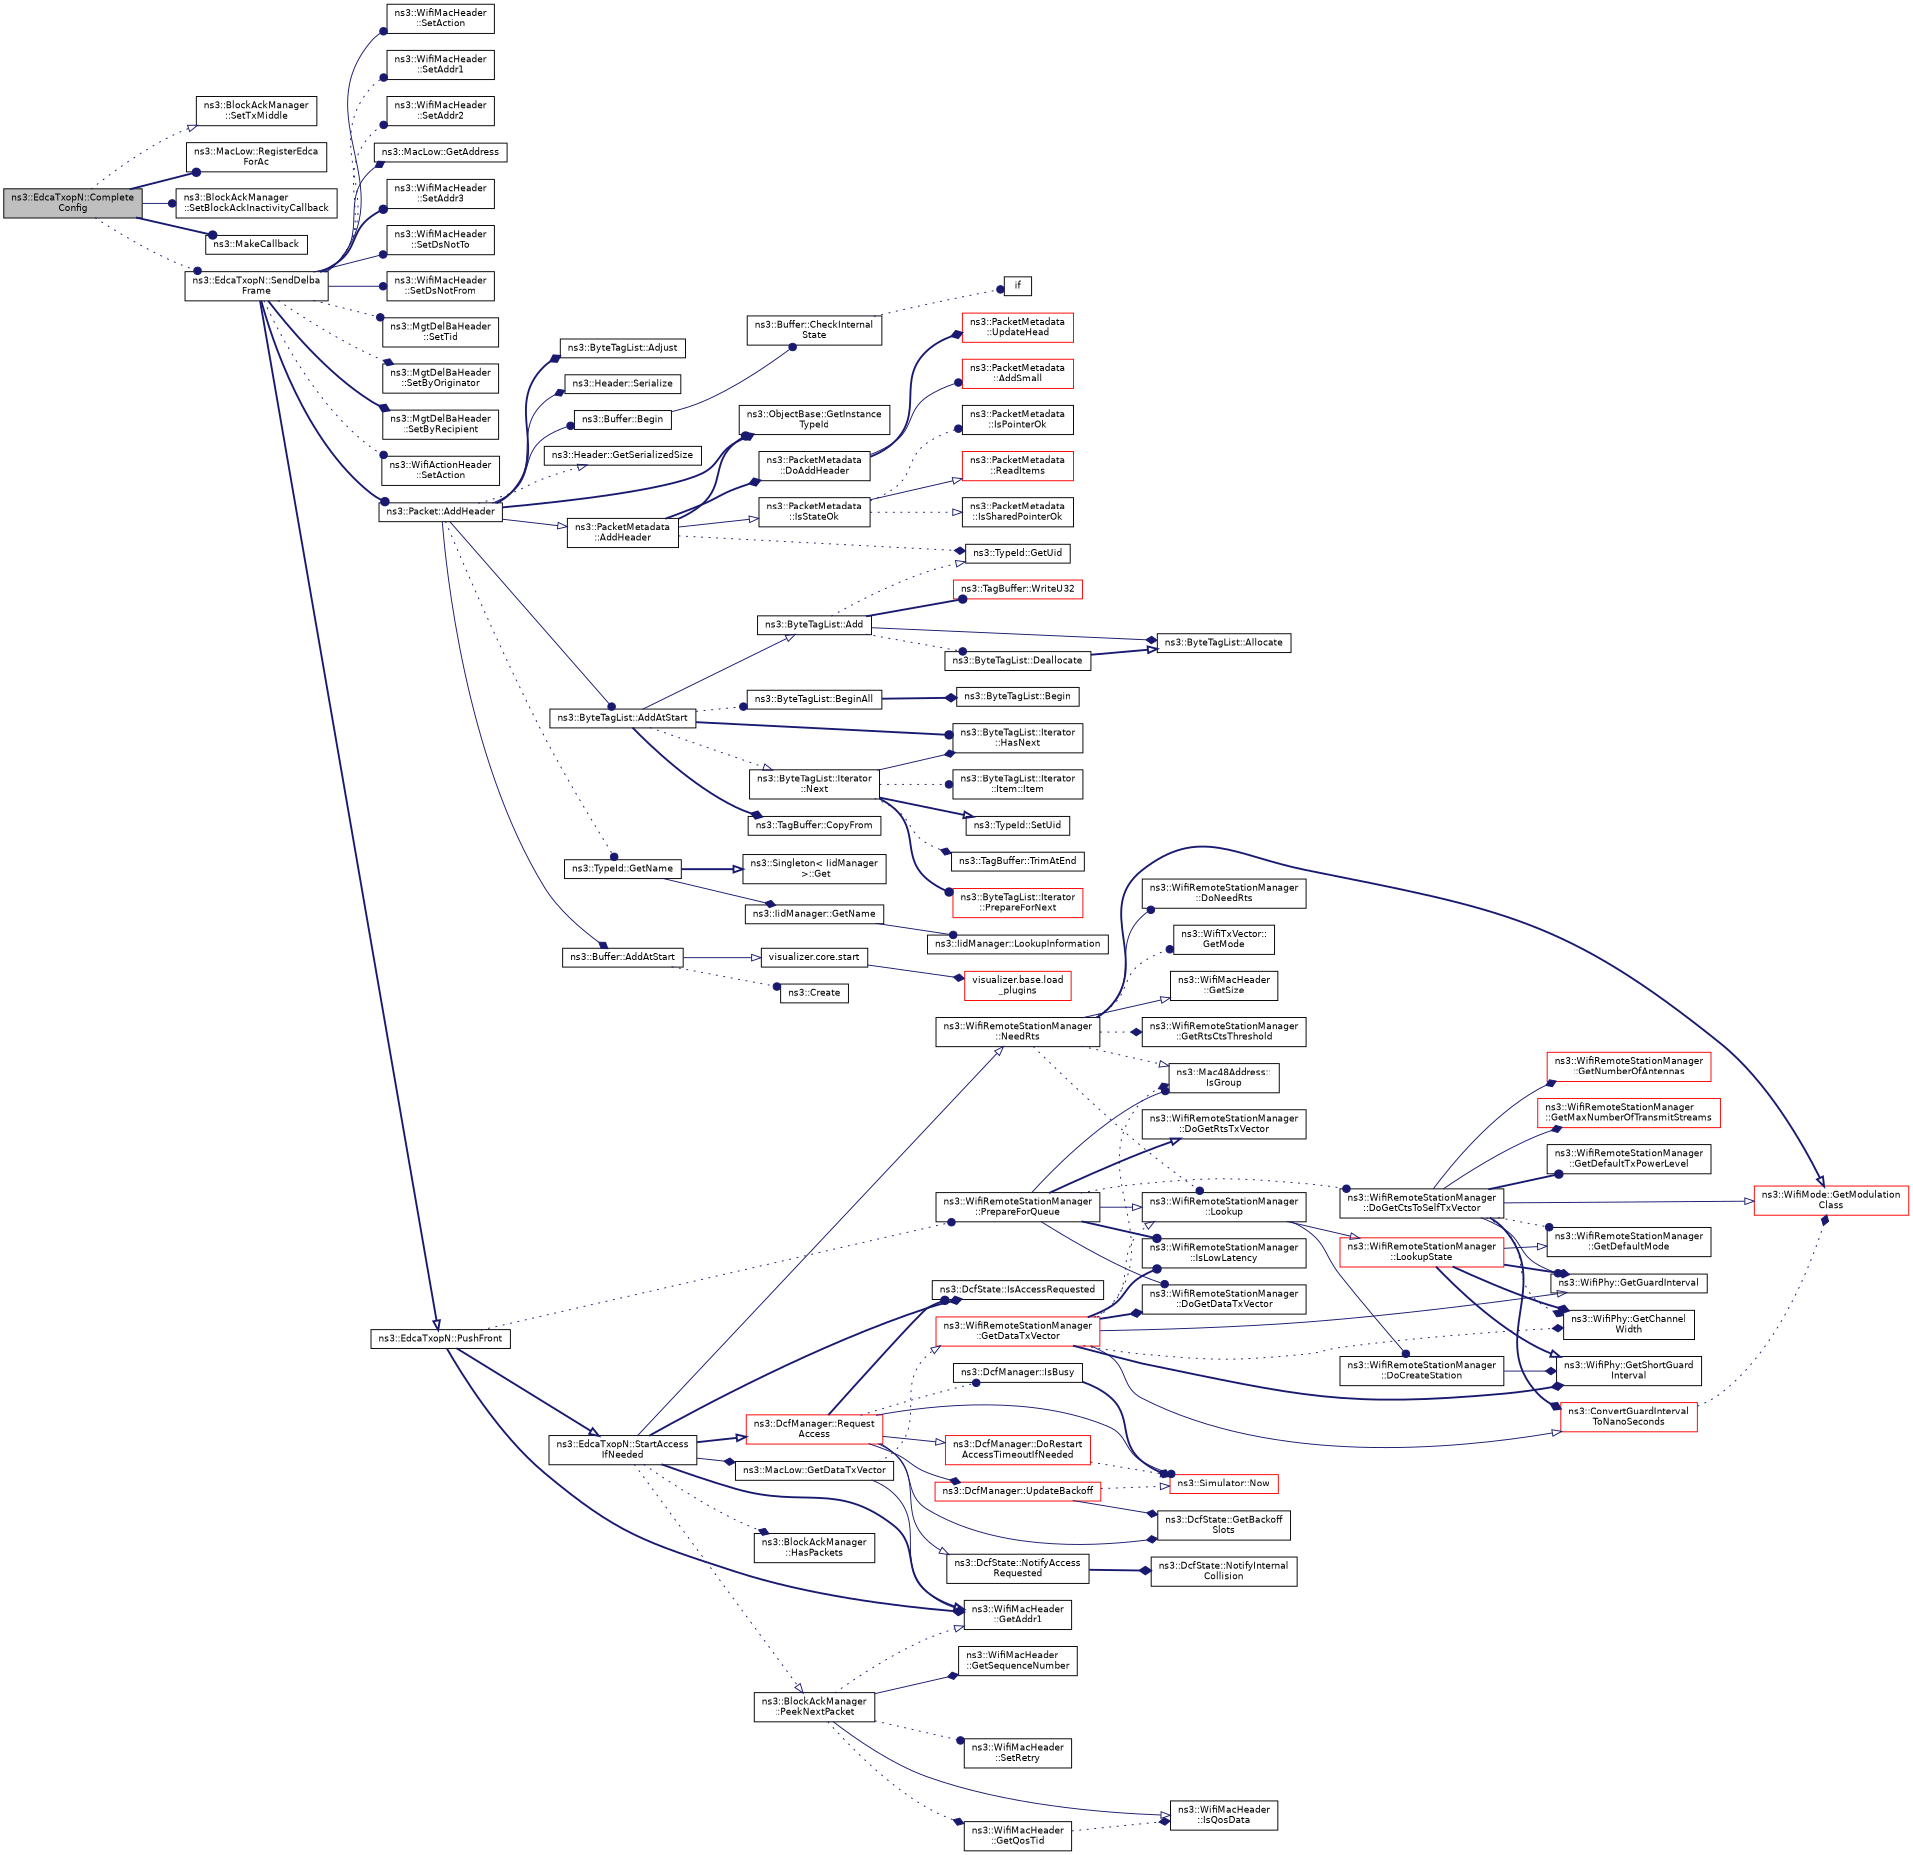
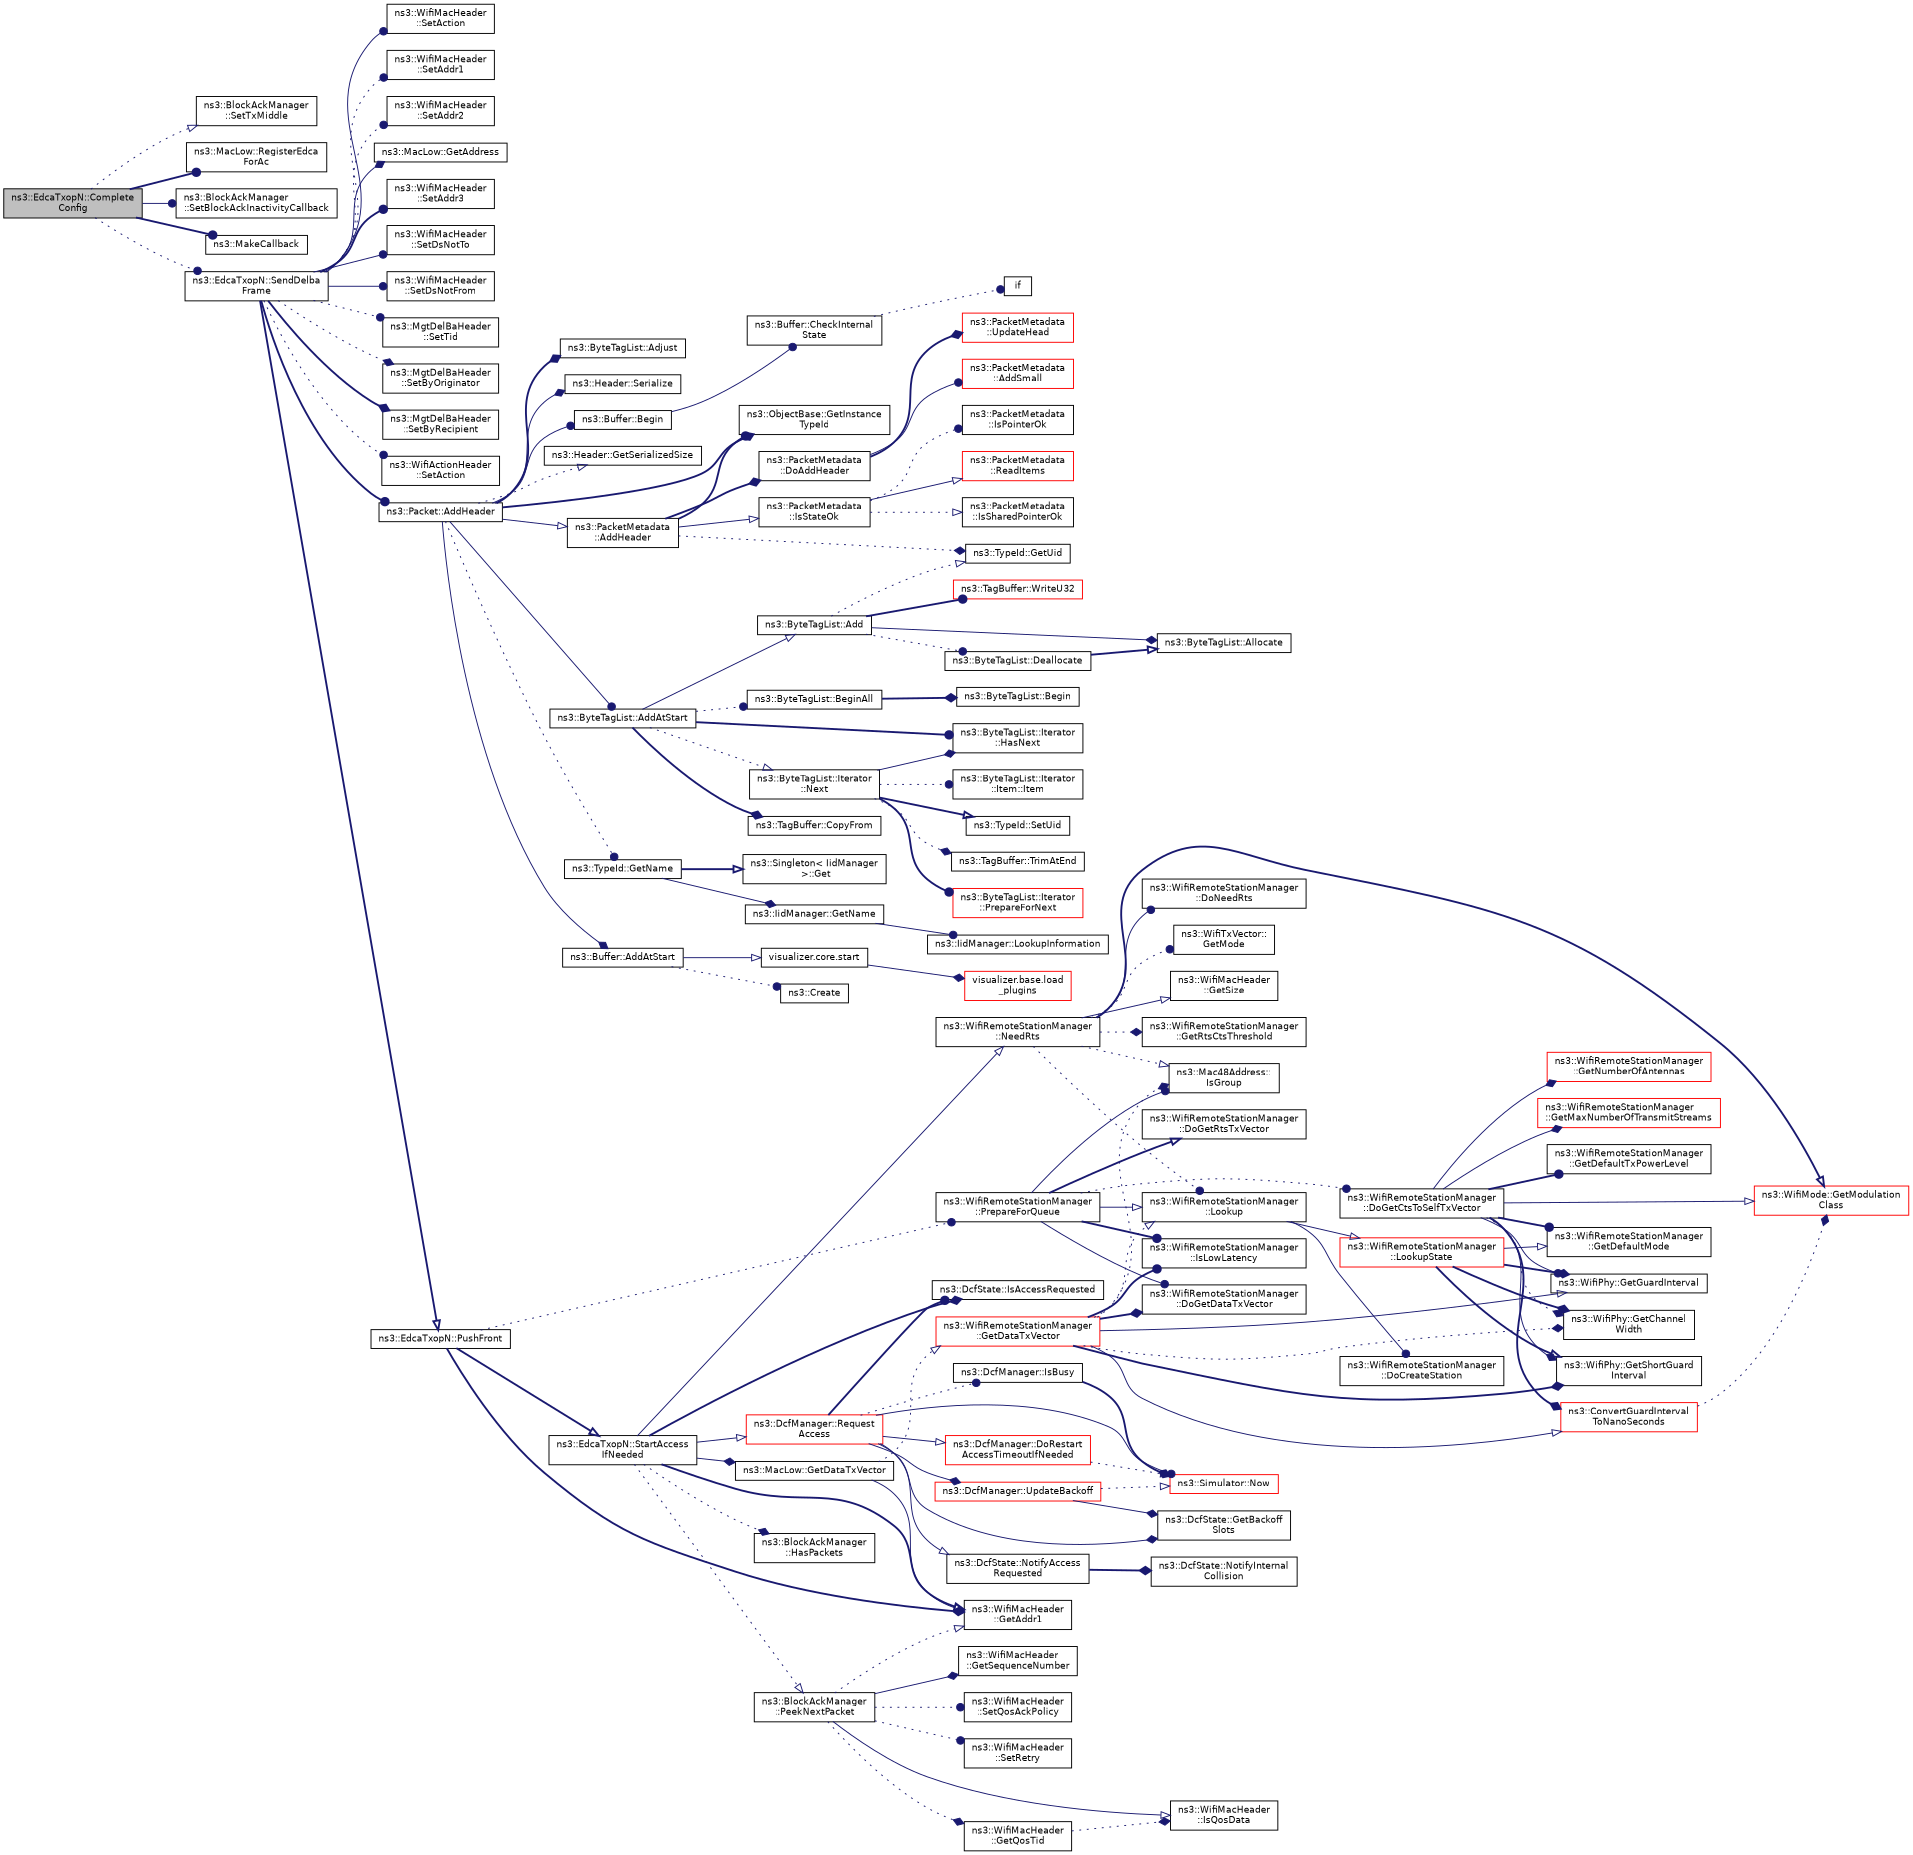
(1522, 1222) -> (1522, 1222)
(1530, 1371) -> (1521, 1284)
(717, 1440) -> (717, 1440)
none -> (1018, 1707)
